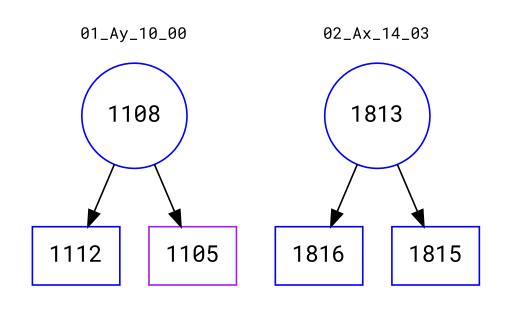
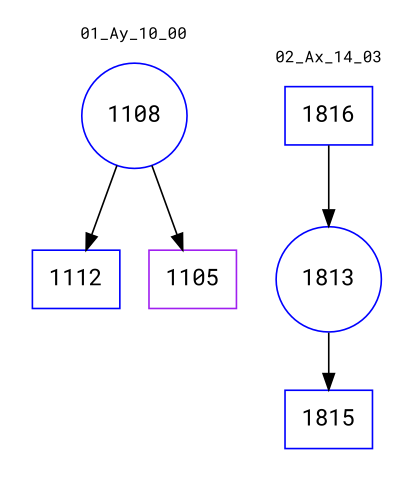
(347, 188) -> (329, 177)
